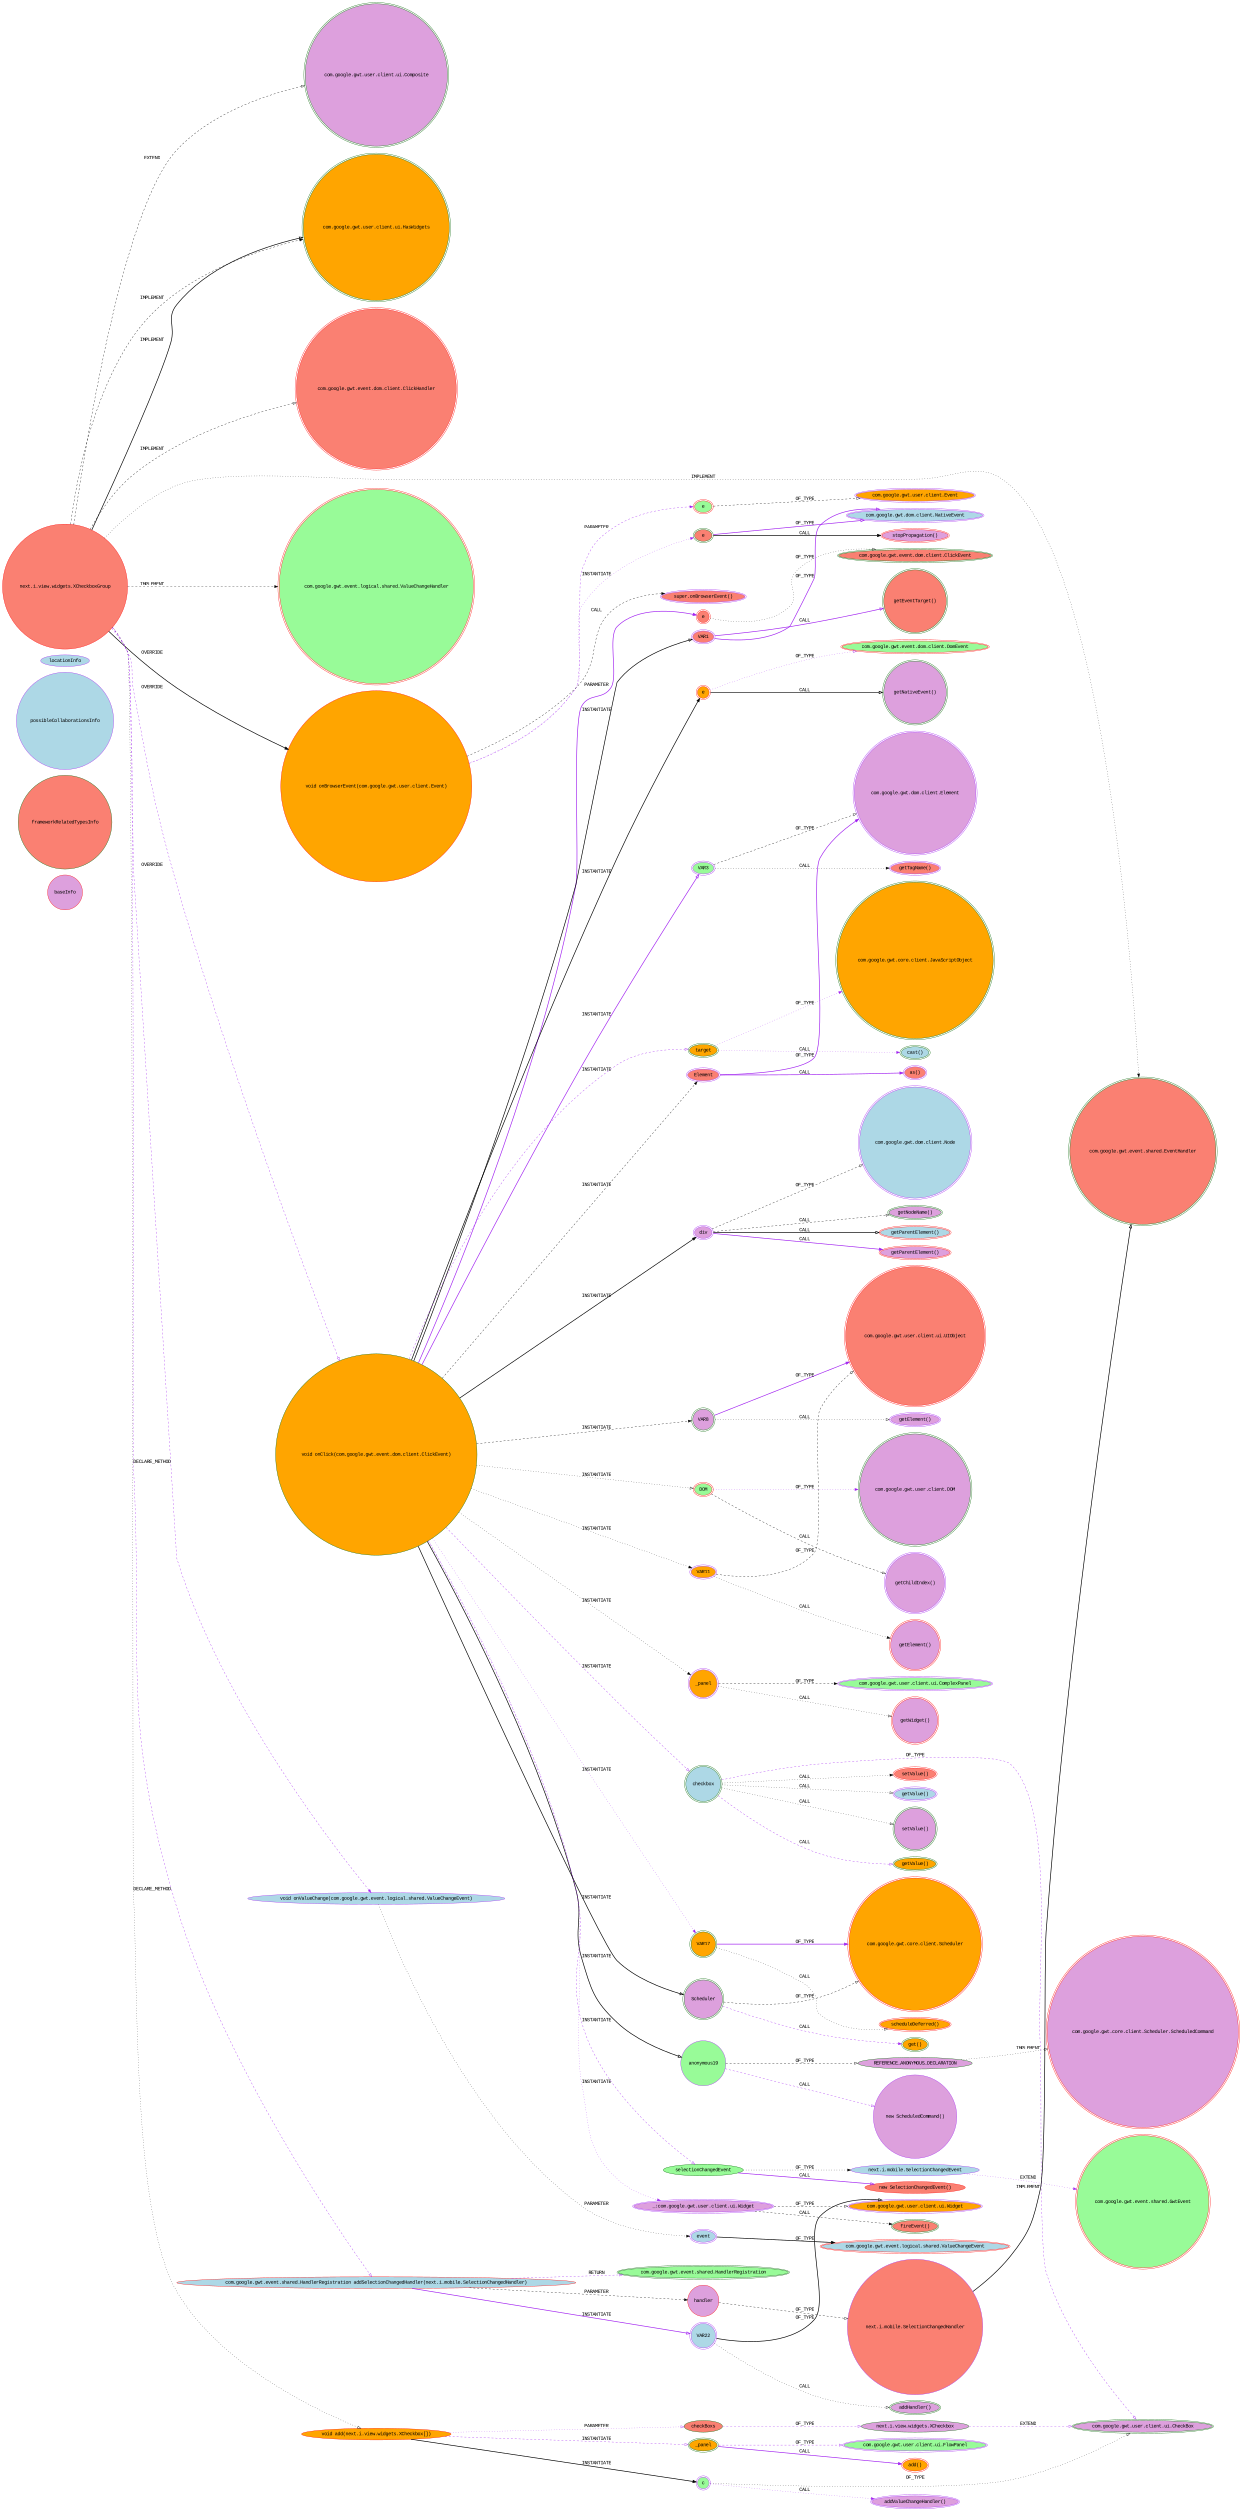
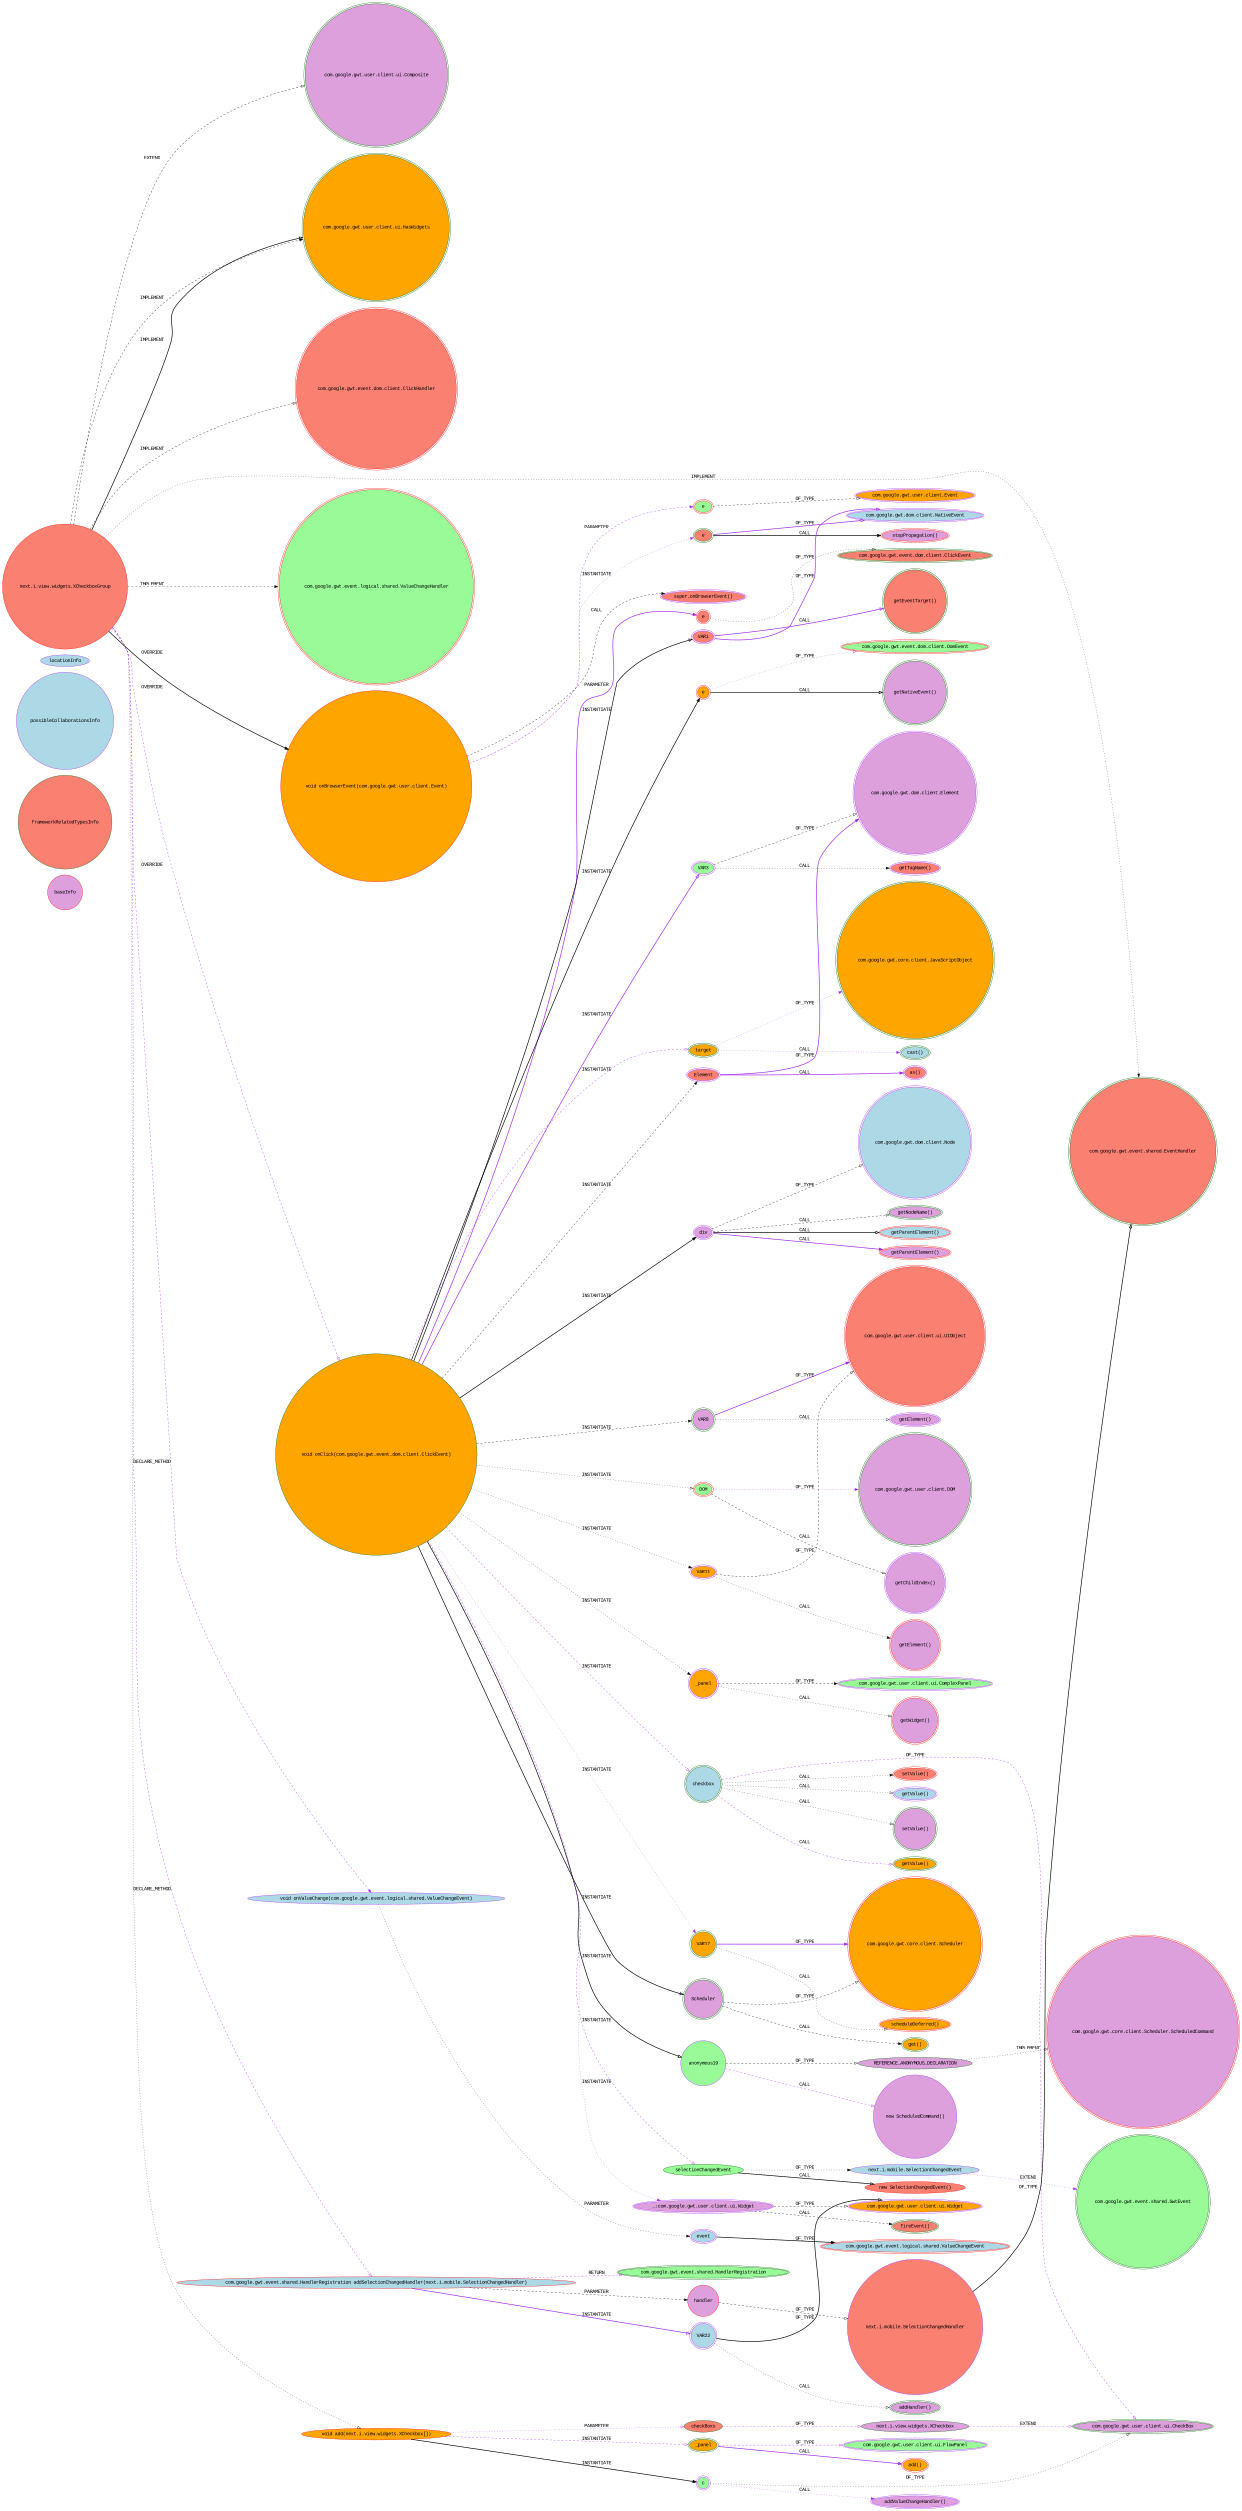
(809, 2032) -> (809, 2032)
(804, 2178) -> (804, 2178)
(1028, 2187) -> (1028, 2187)
(1143, 2202) -> (1143, 2202)
